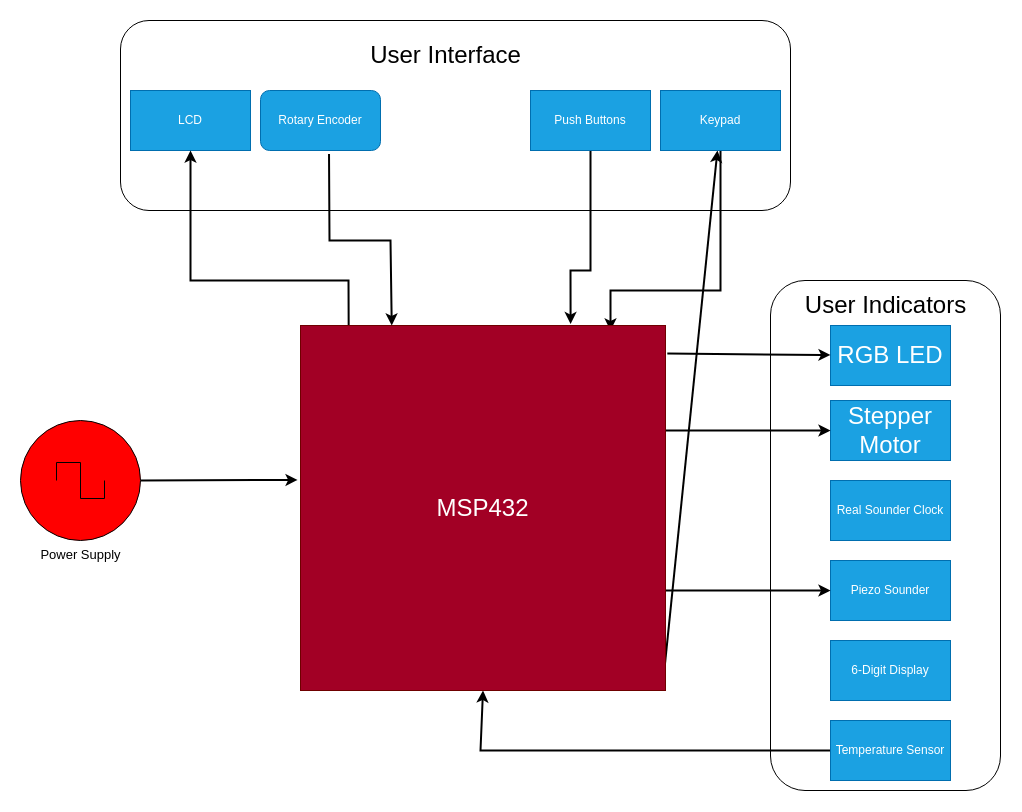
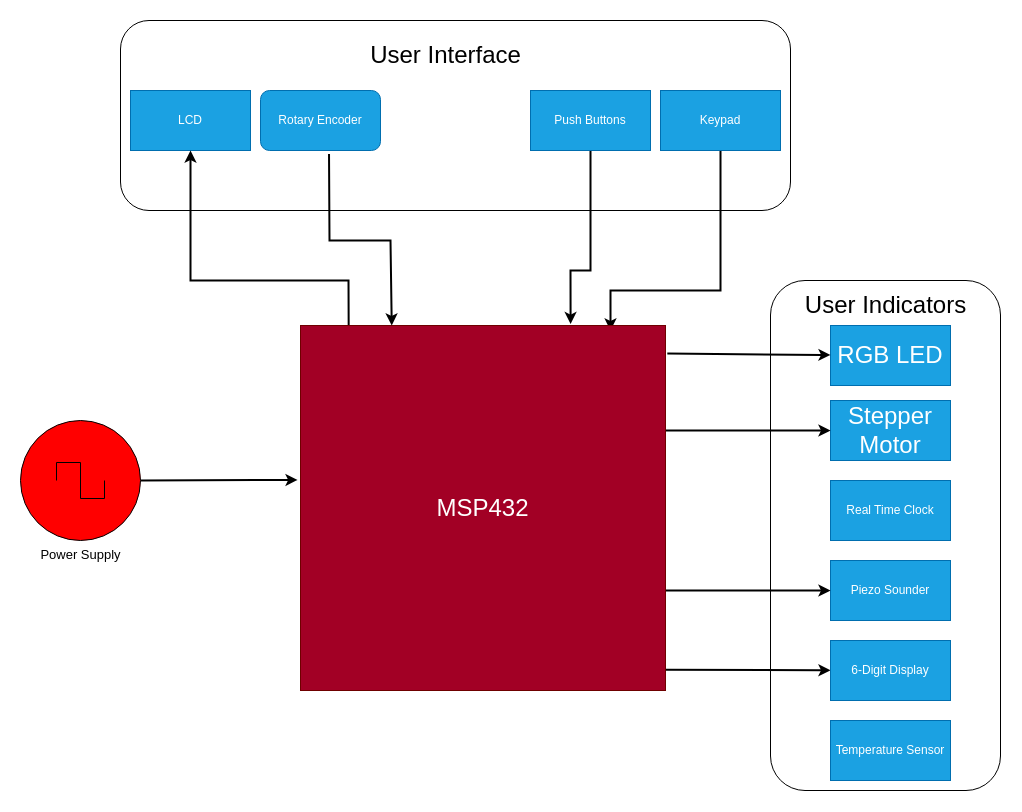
(690, 415) -> (743, 670)
(891, 511) -> (891, 511)
(631, 751) -> none
